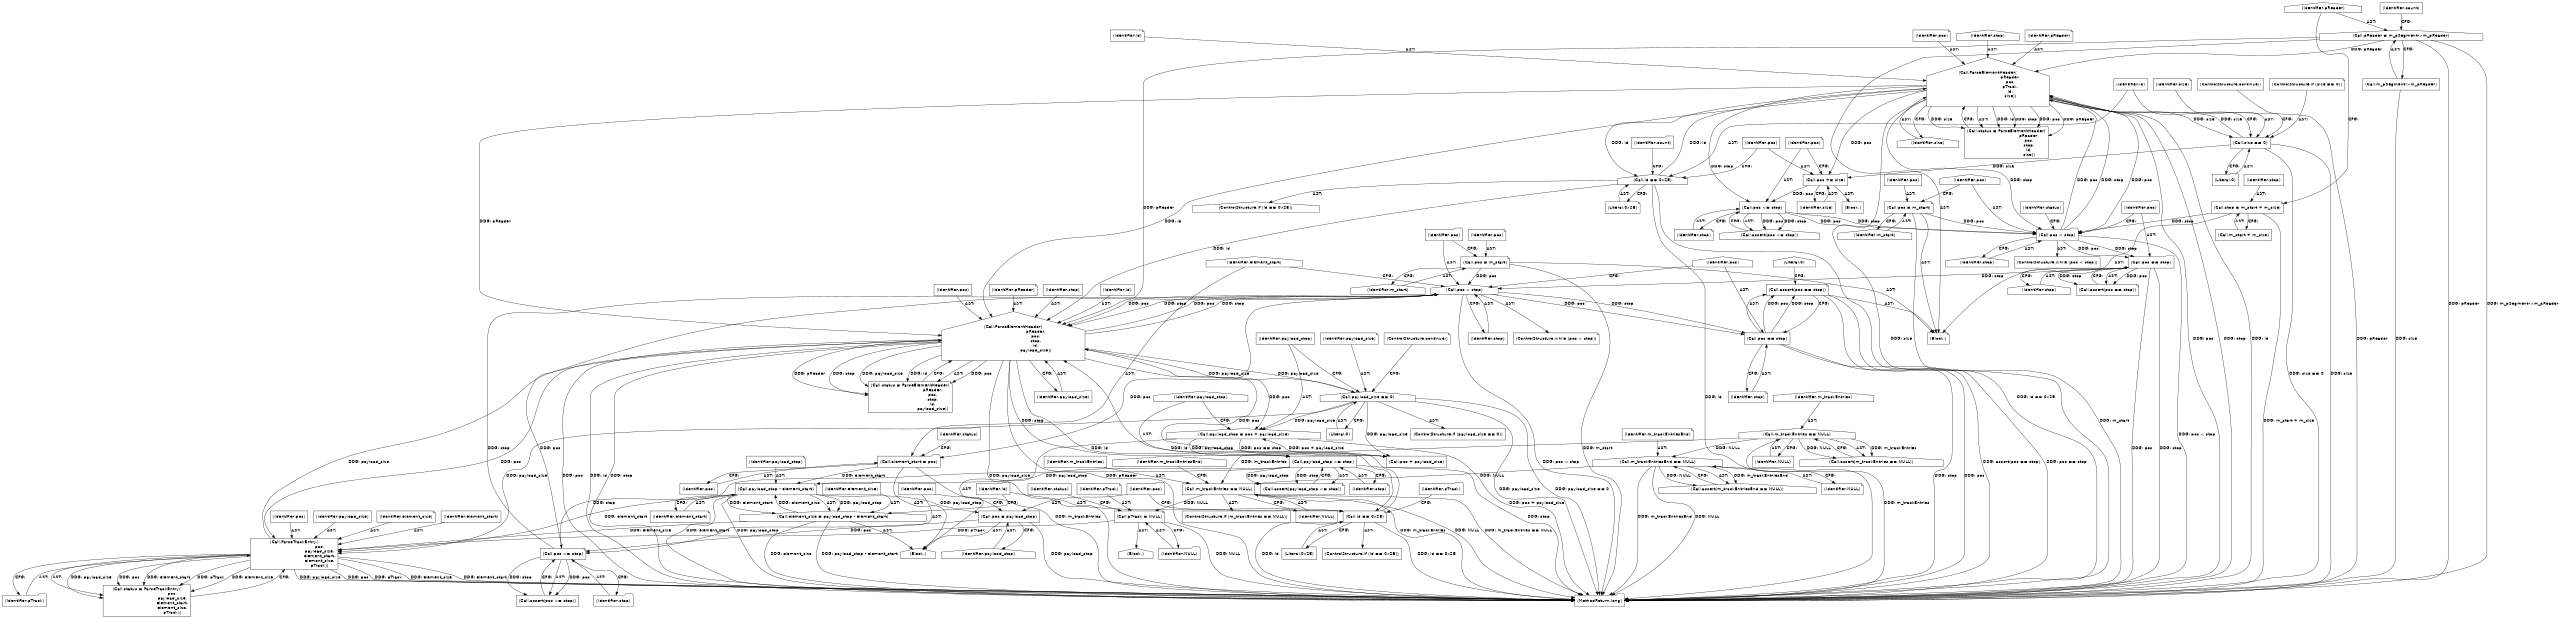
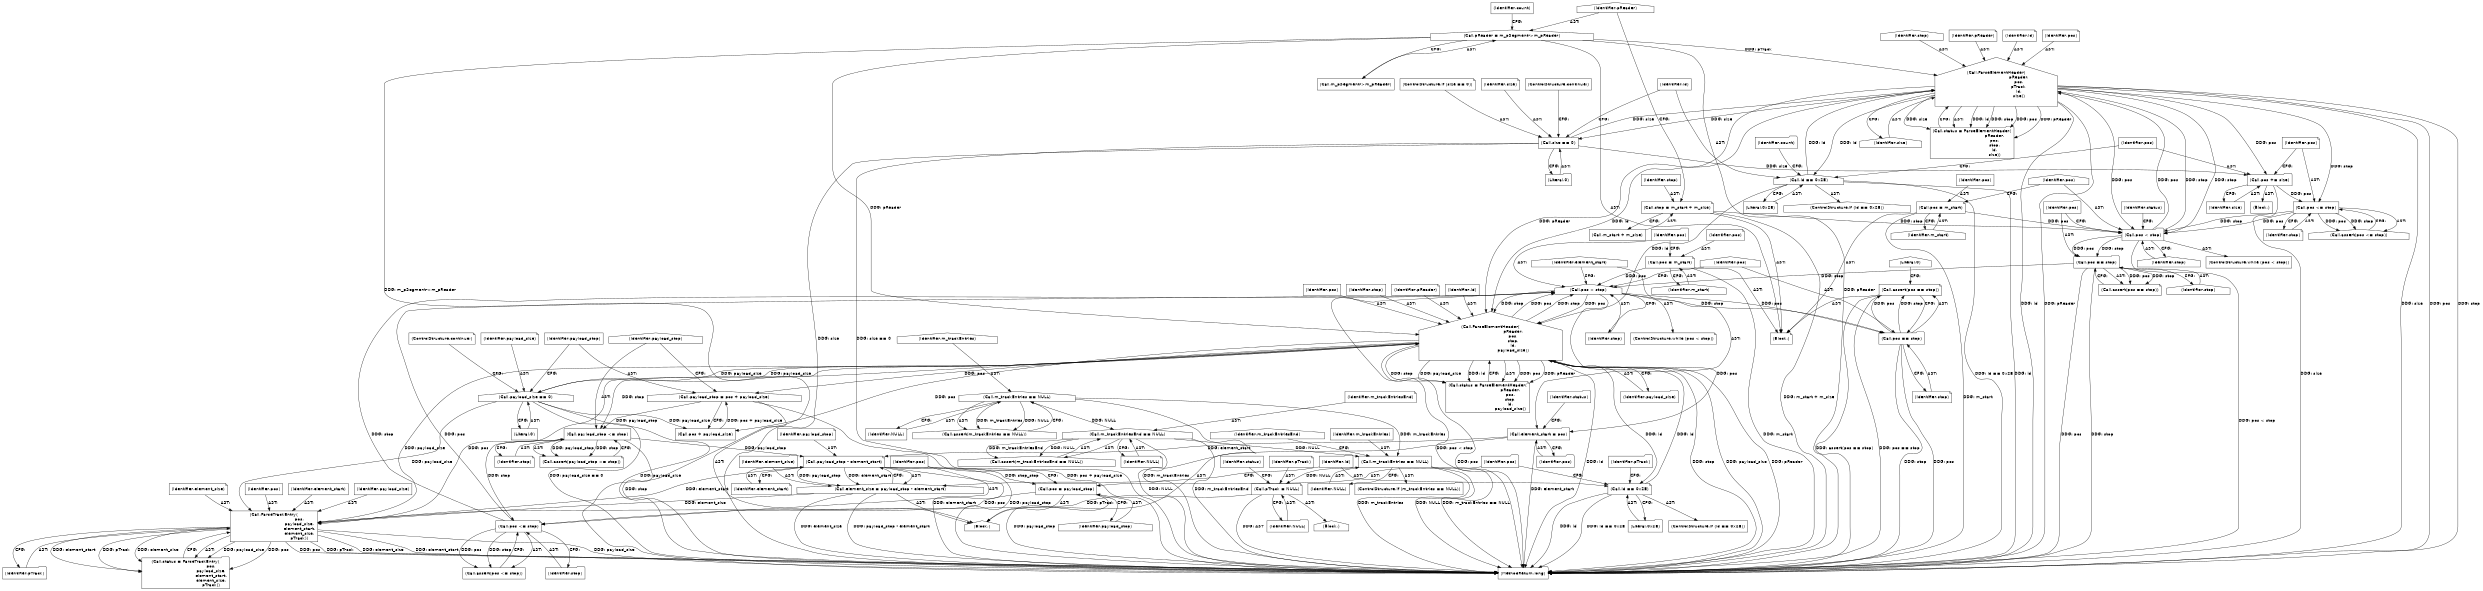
(2367, 49) -> (1758, 49)
(1304, 415) -> none
(1458, 434) -> none
(1261, 448) -> (719, 421)
(1704, 475) -> (1086, 448)
(799, 503) -> (899, 475)
(961, 503) -> (1022, 475)
(1078, 517) -> (1552, 489)
(1228, 554) -> (1253, 526)
(2343, 579) -> (2121, 556)
